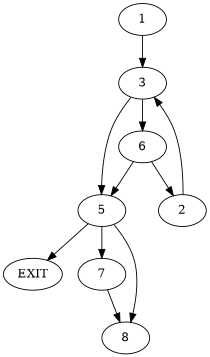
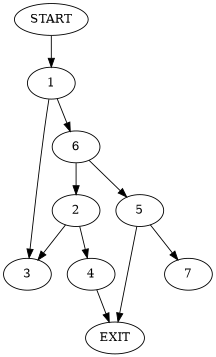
none -> (51, 19)
(143, 111) -> (62, 111)
(108, 139) -> none
none -> (91, 274)
(126, 338) -> none
